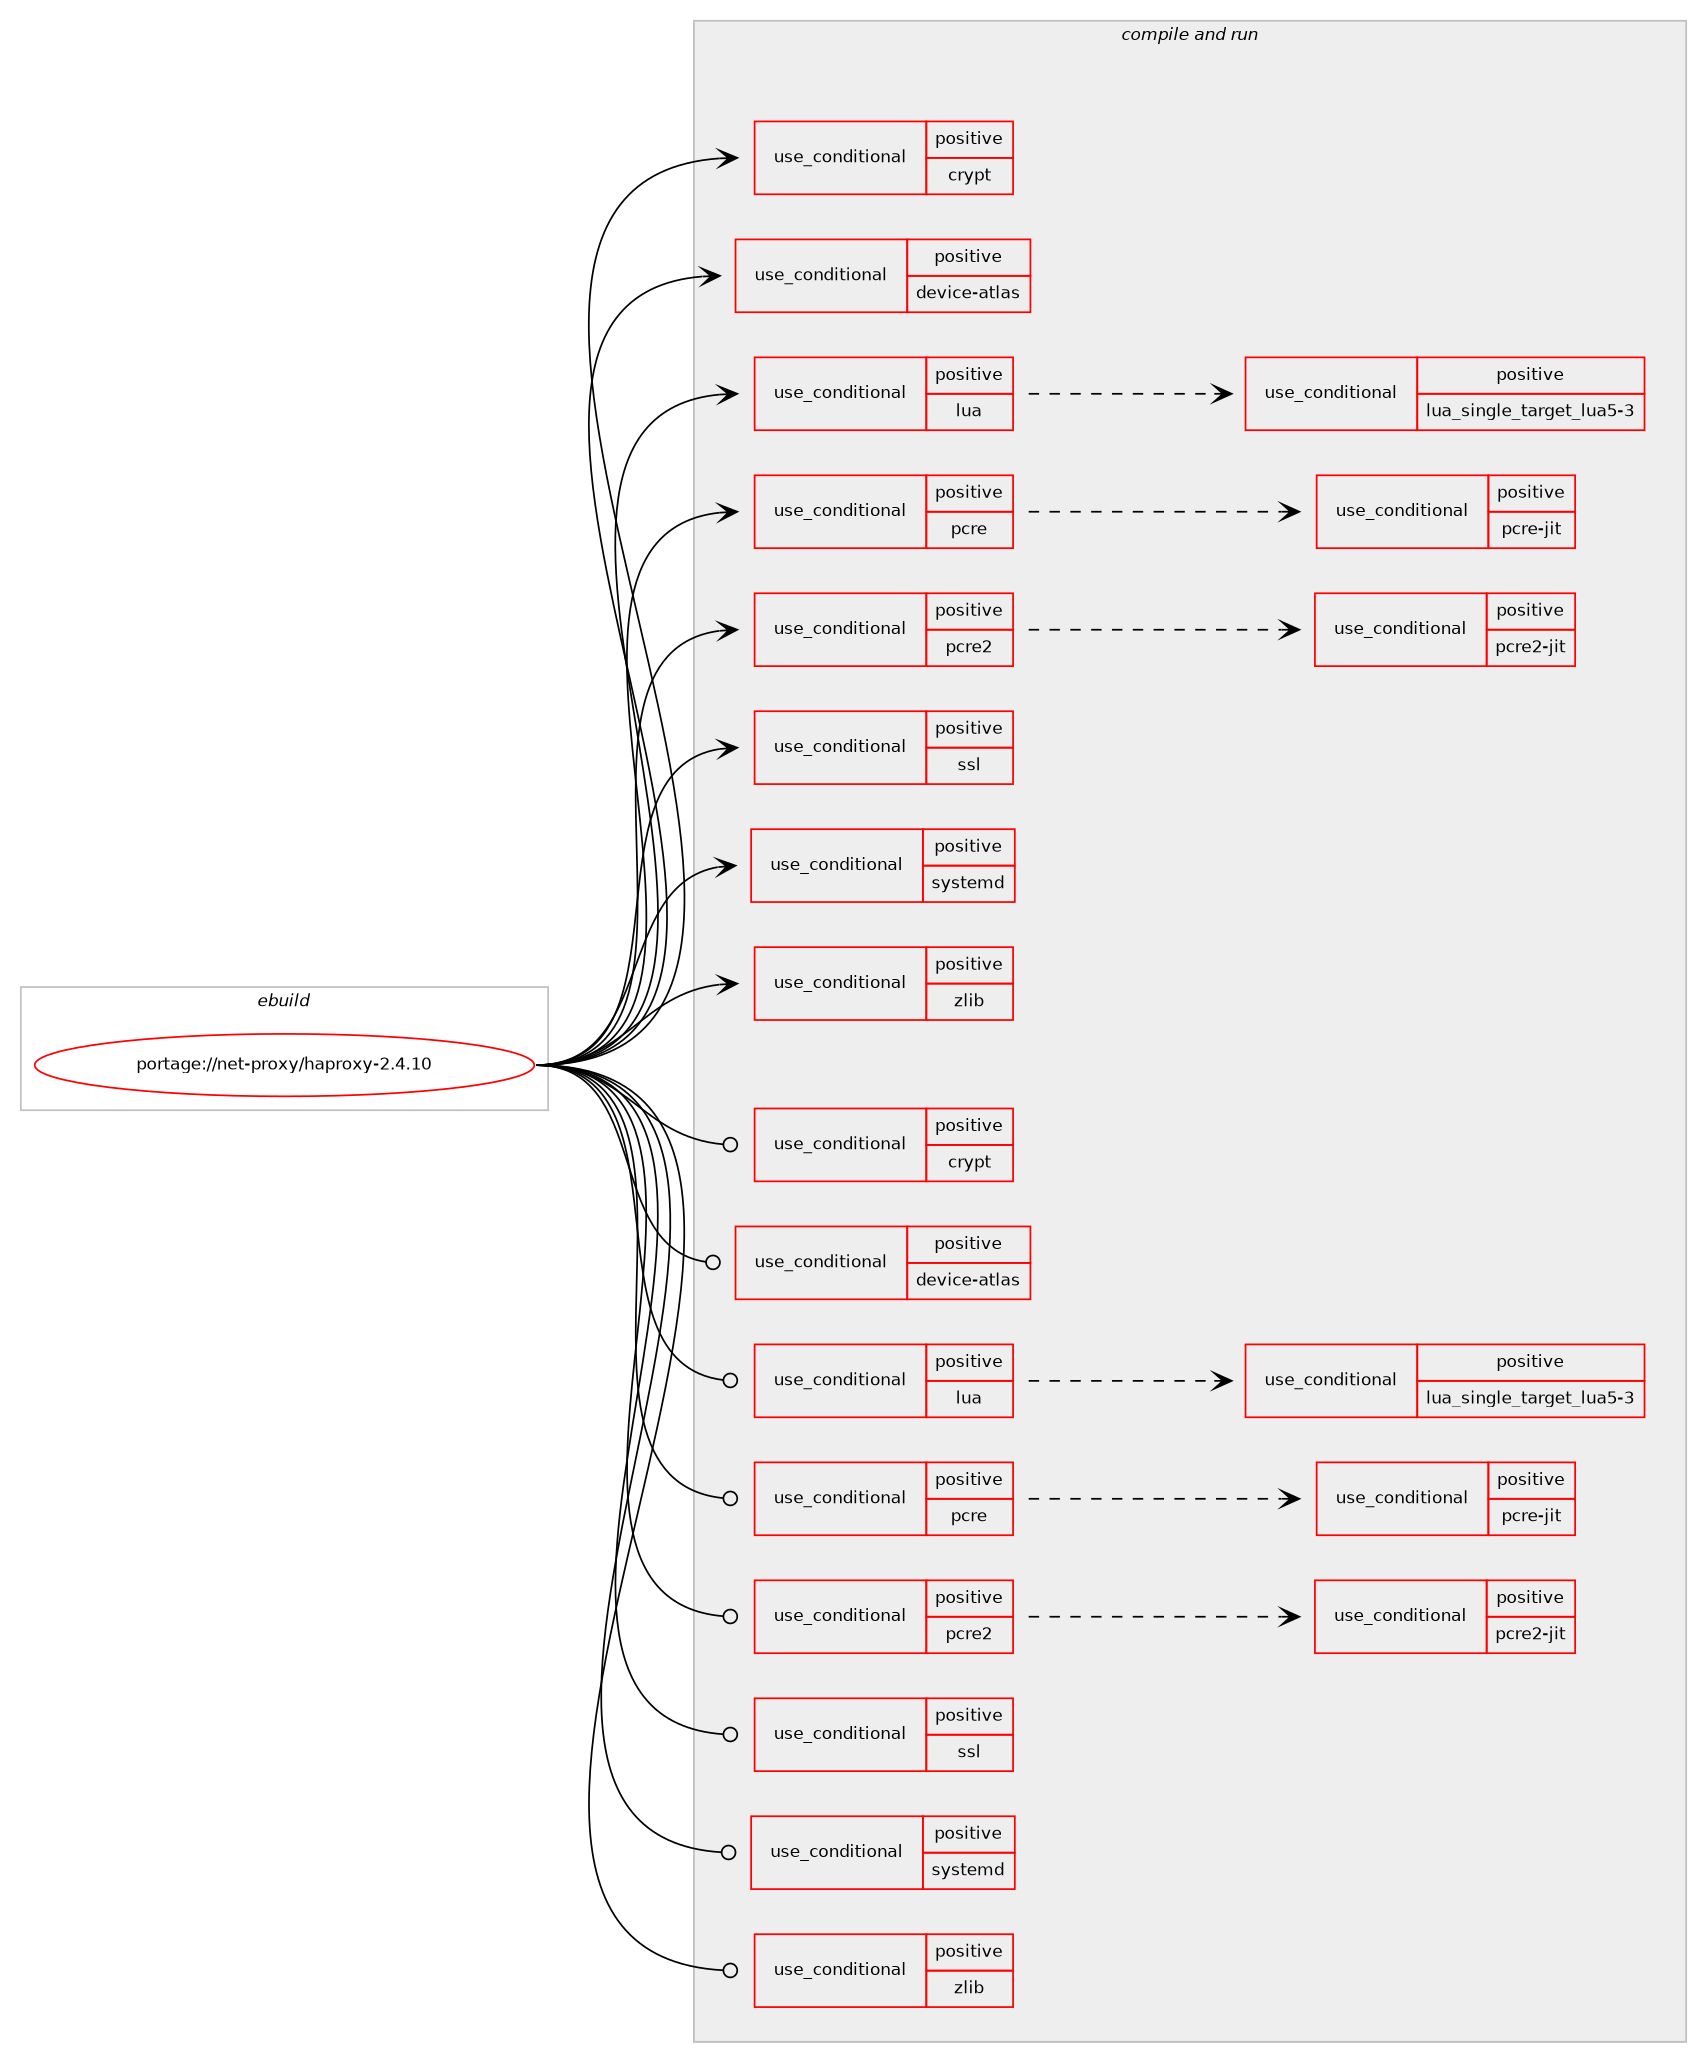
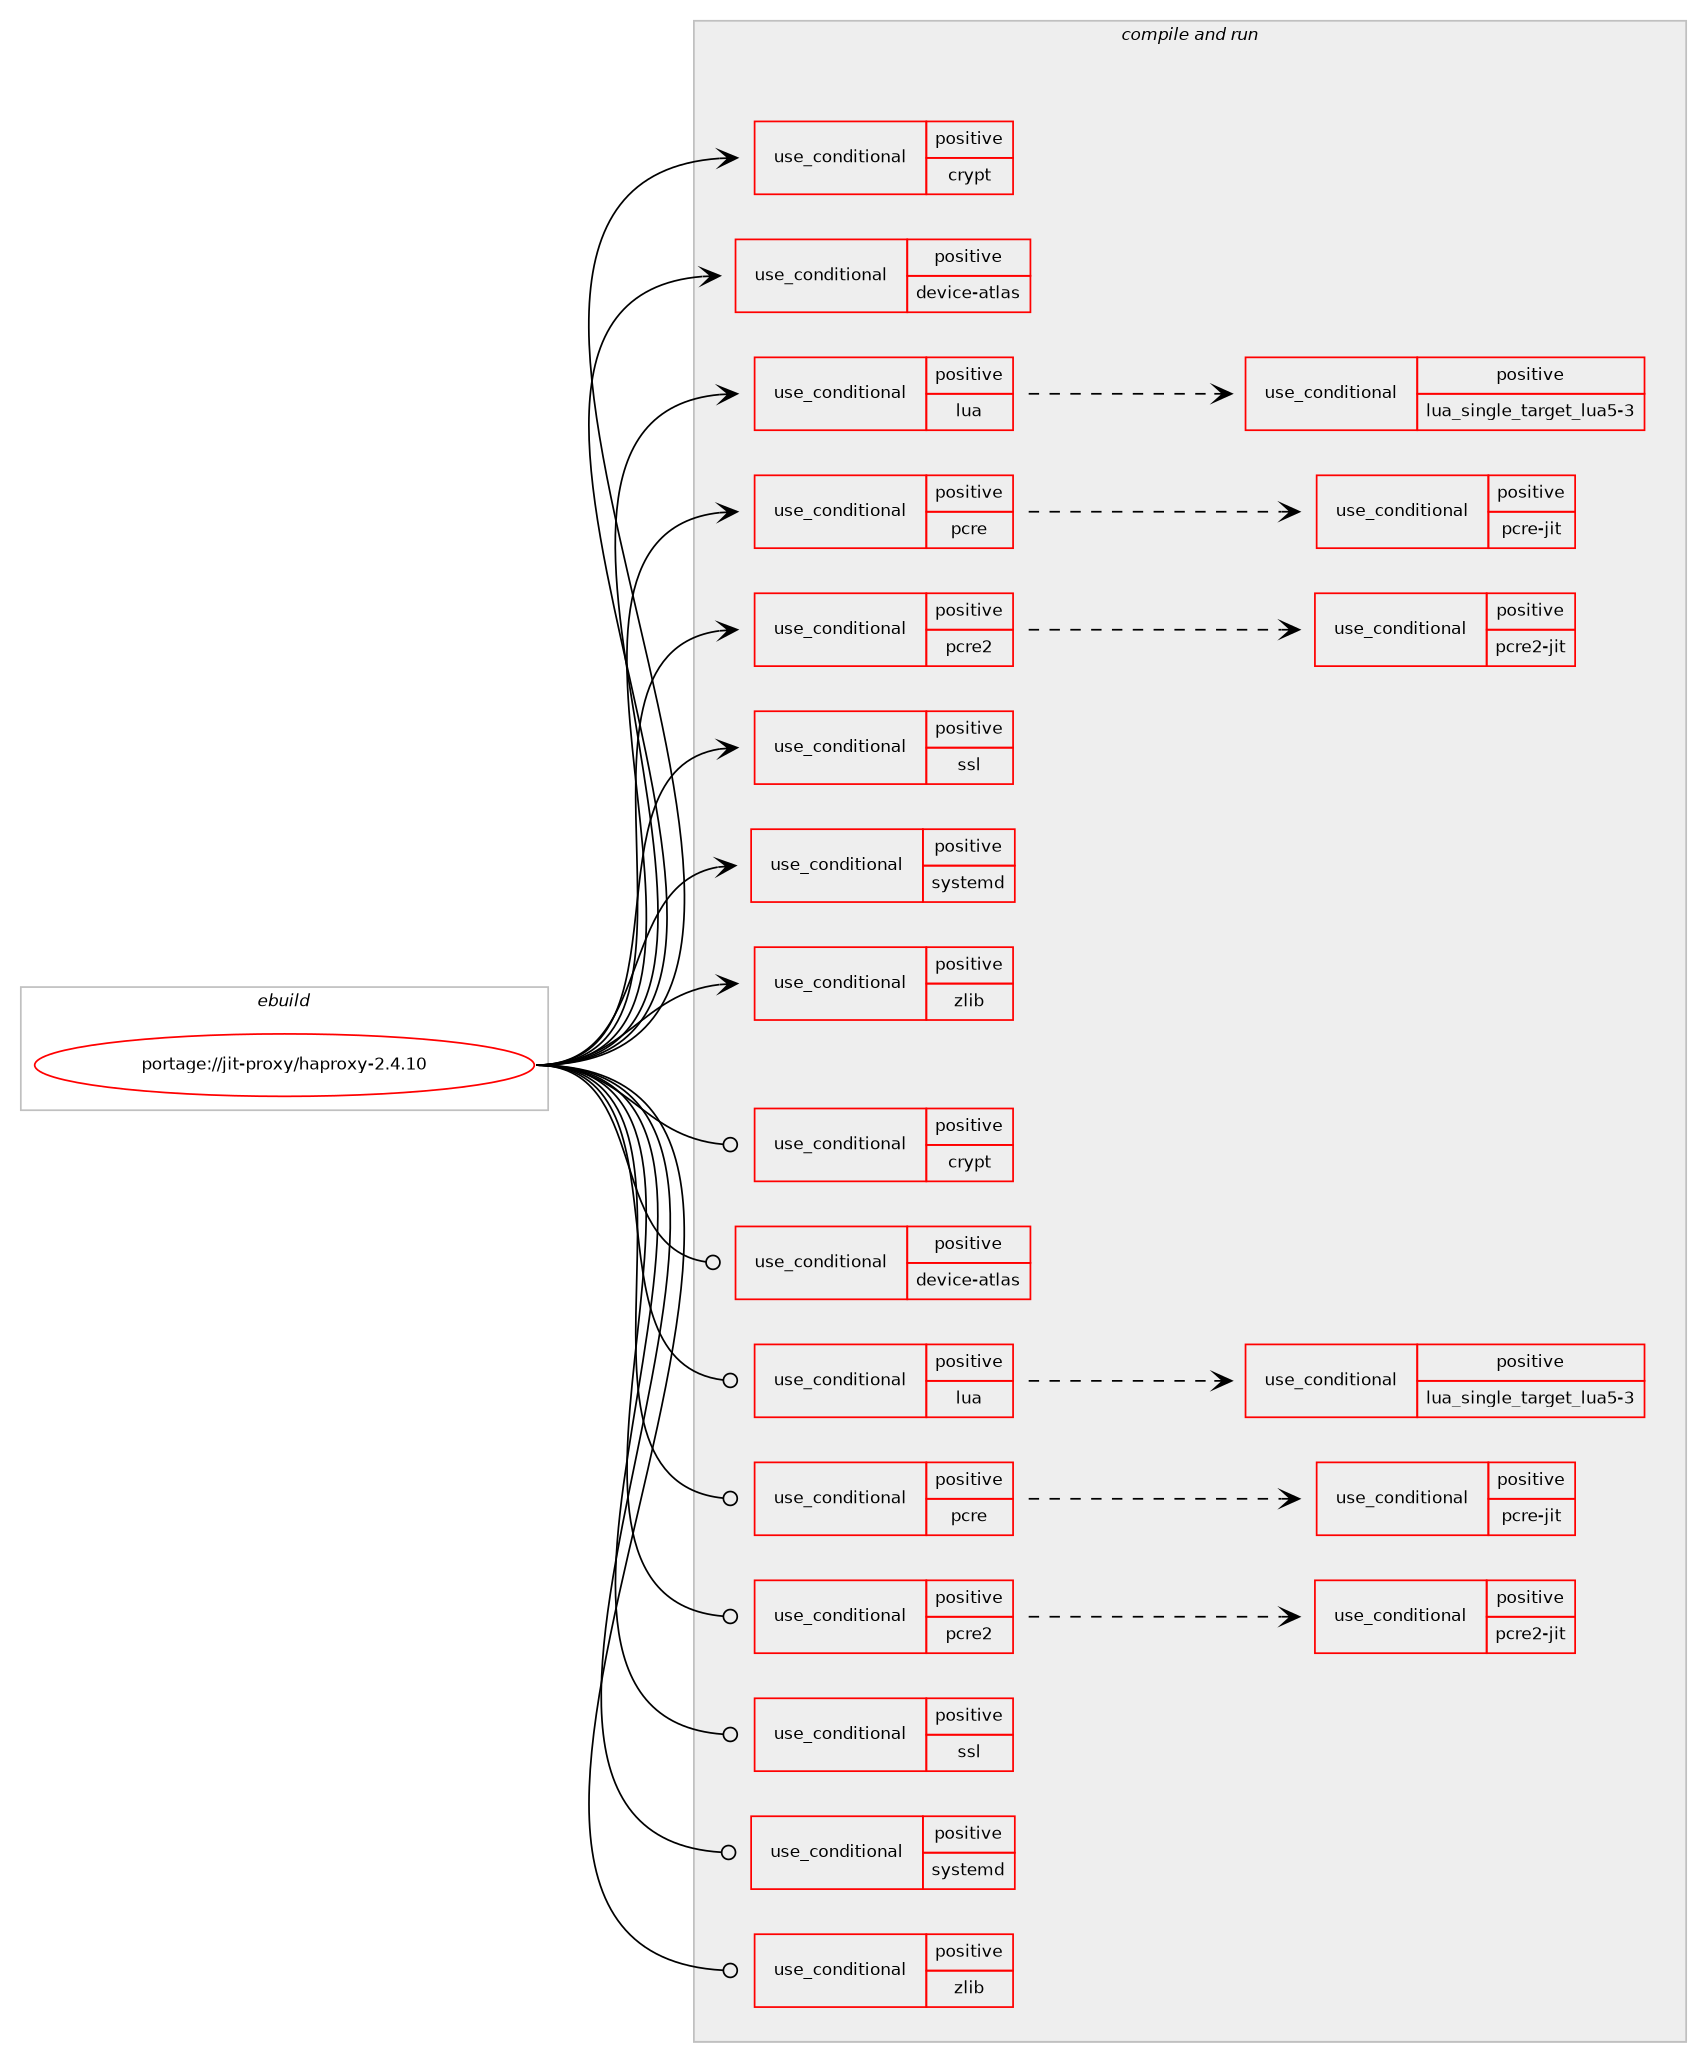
(284, 1065) -> (284, 1065)
